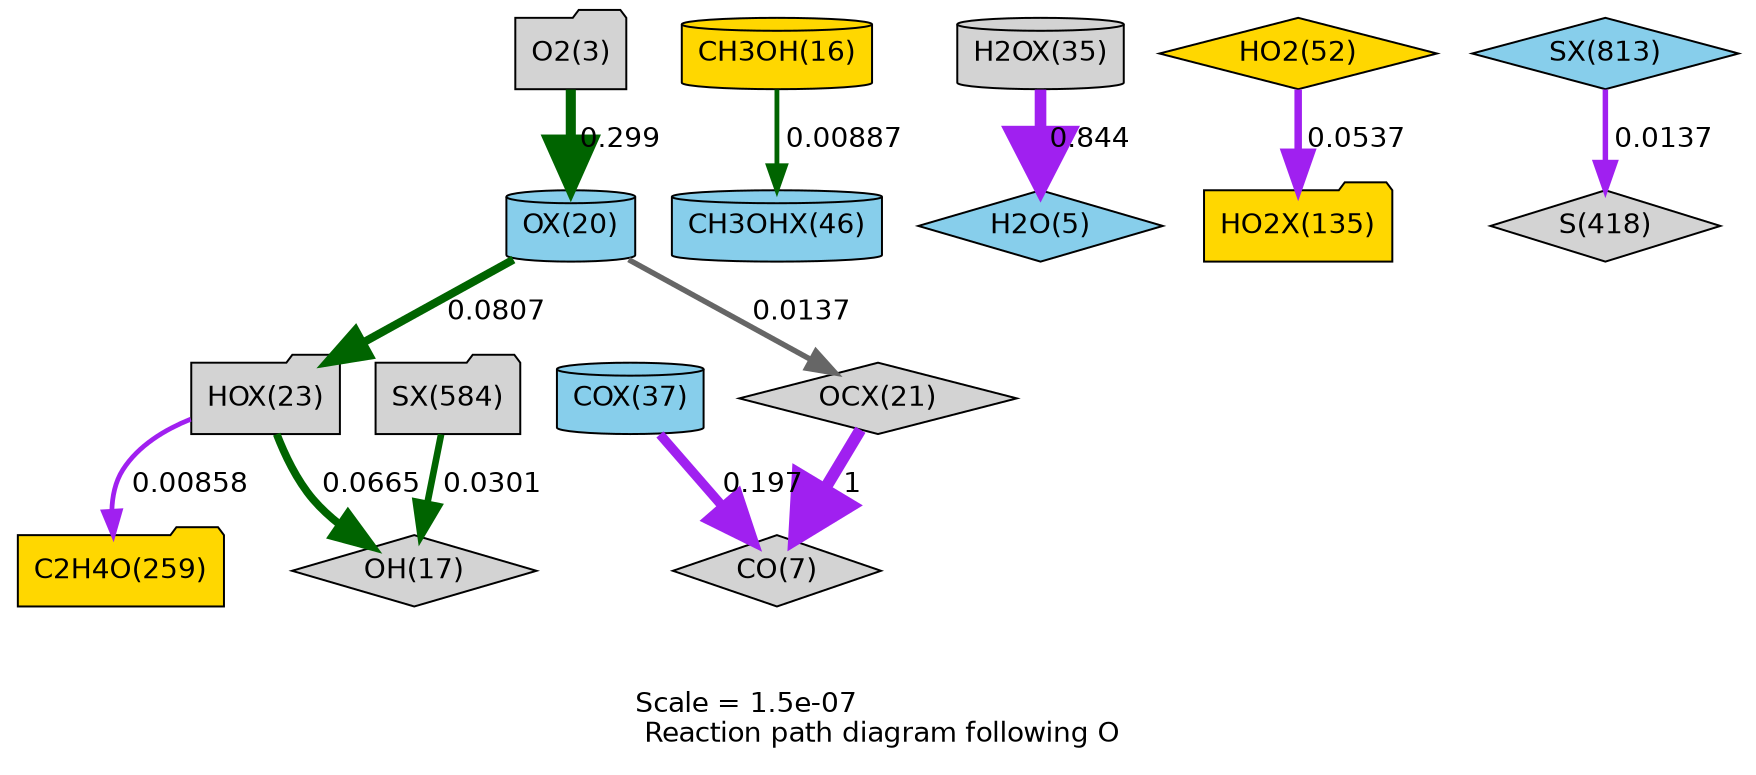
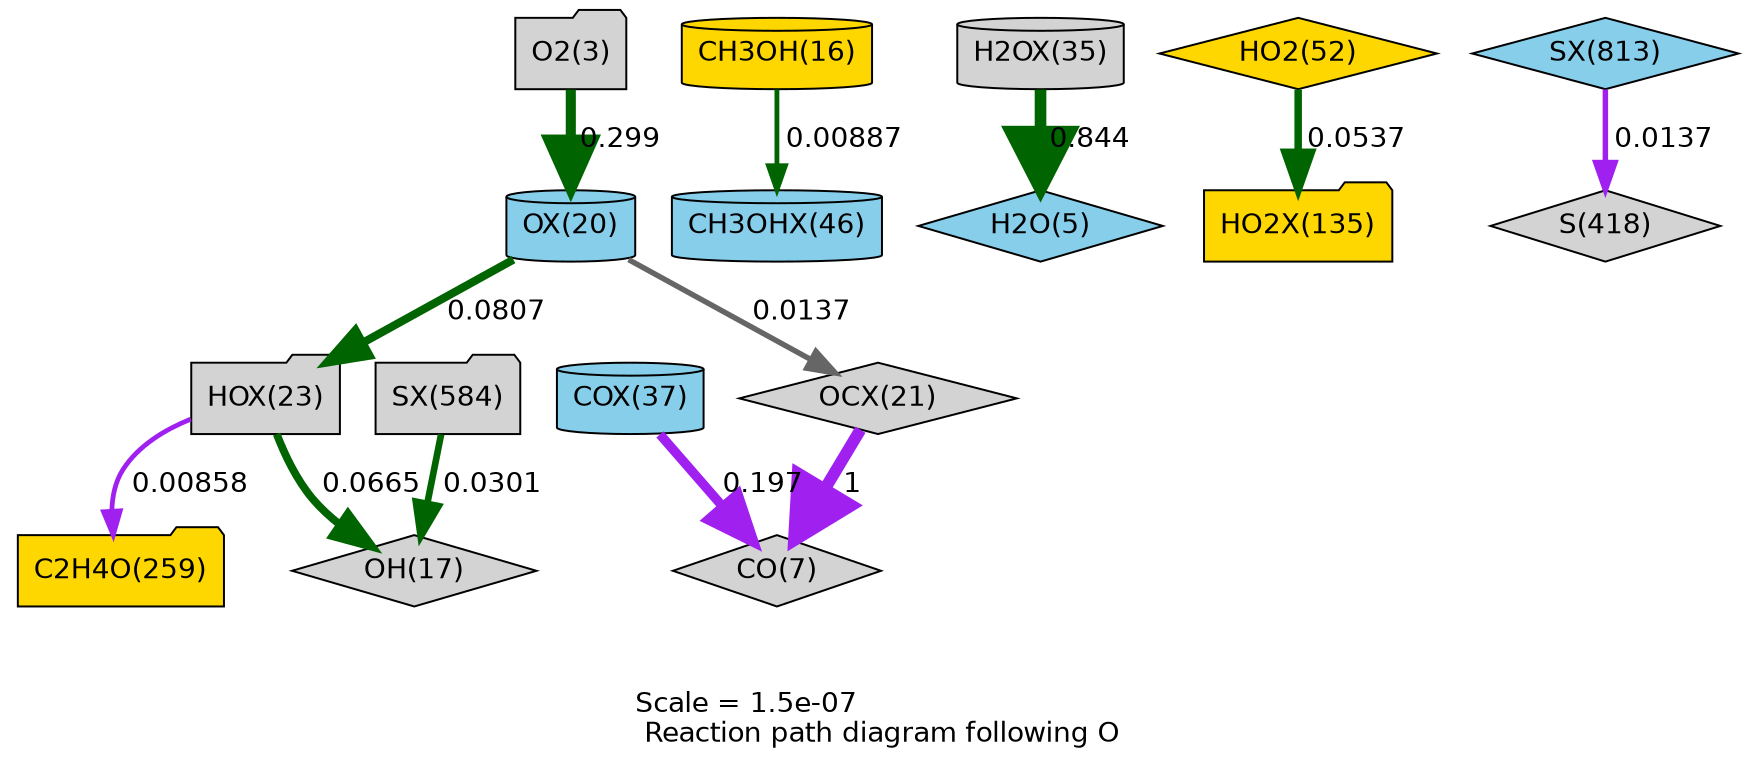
(1041, 111) -> (1041, 111)
(1298, 121) -> (1298, 121)
